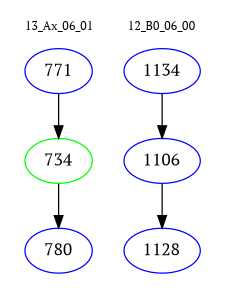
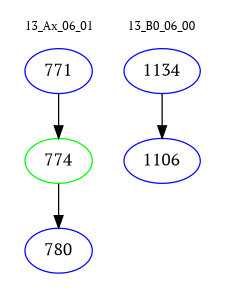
(162, 27) -> (162, 27)
(59, 161) -> (59, 161)
(162, 251) -> none
